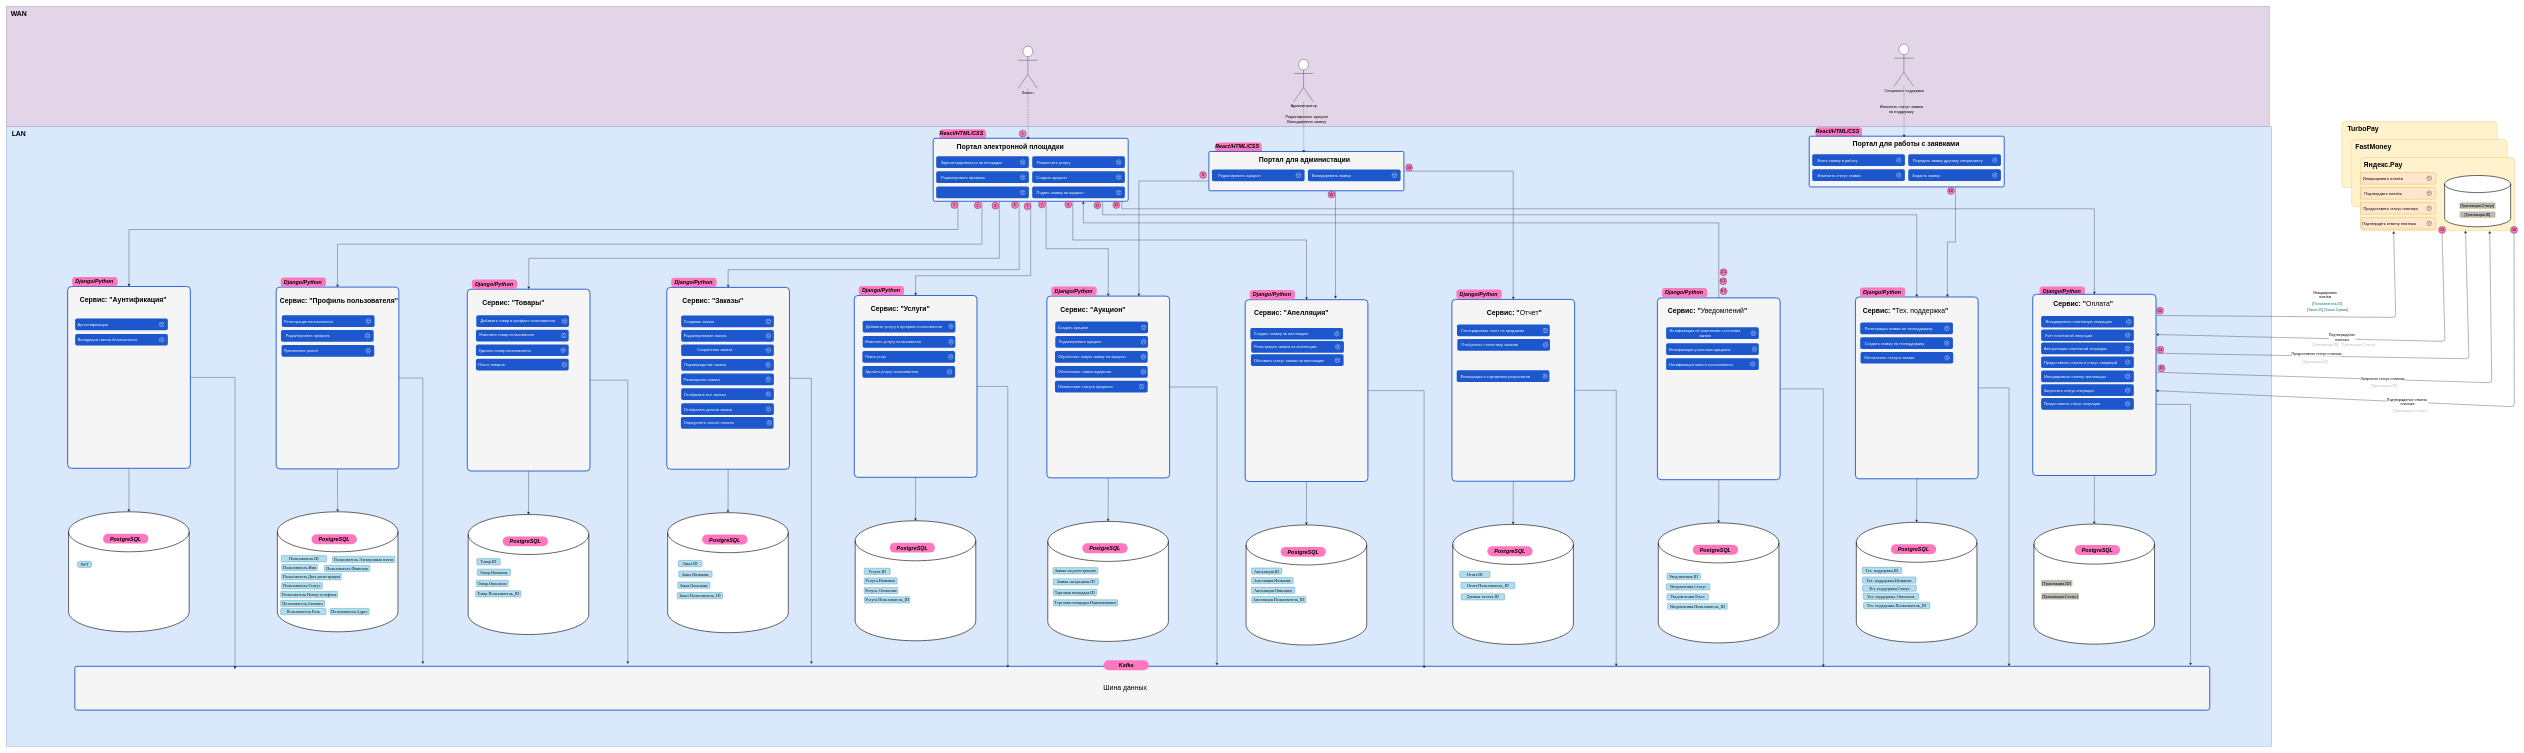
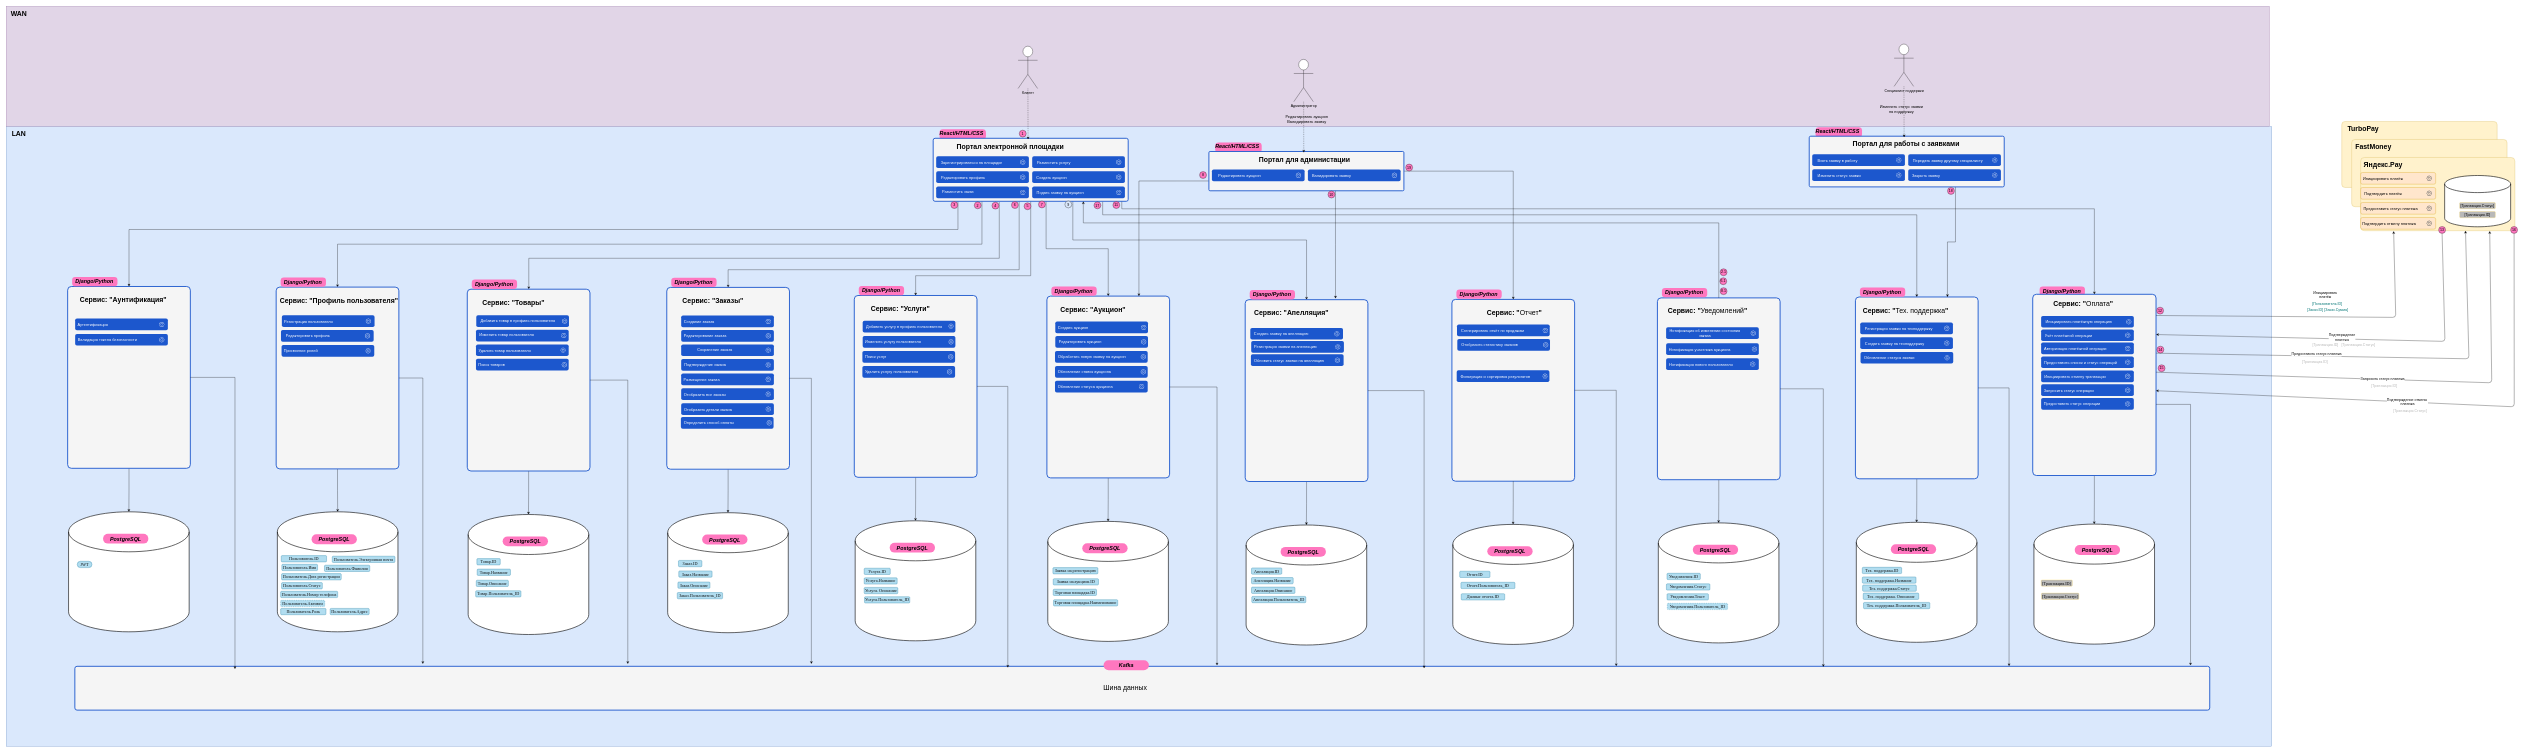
none -> (958, 192)
(1068, 204) -> (1068, 204)
(303, 603) -> (303, 603)
